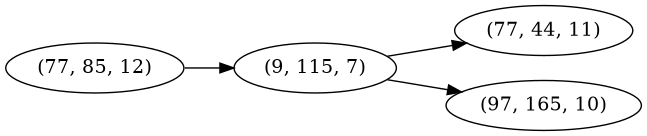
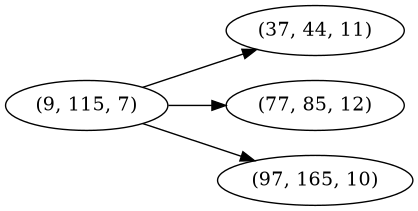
(544, 31) -> (315, 31)
(202, 68) -> (190, 105)
